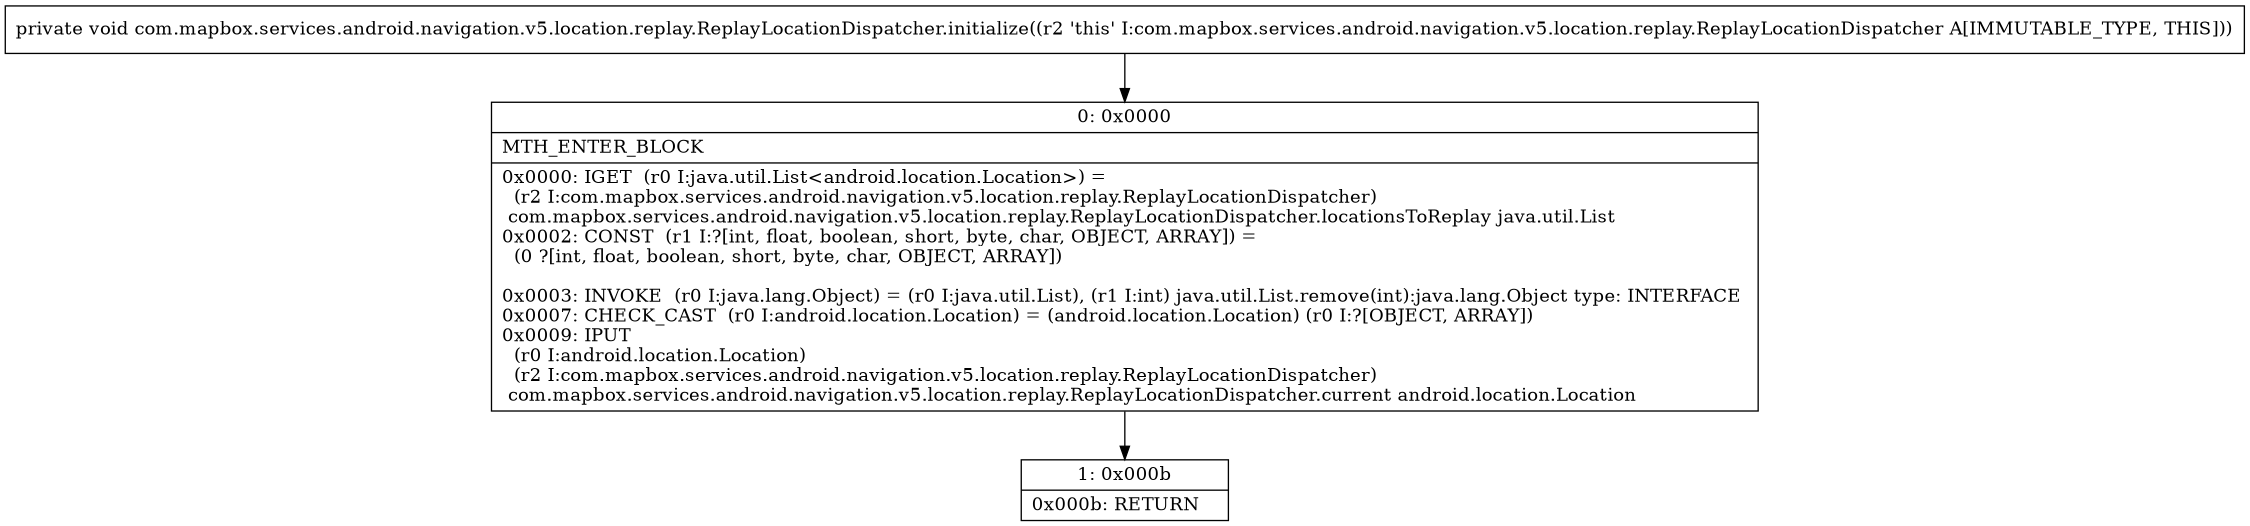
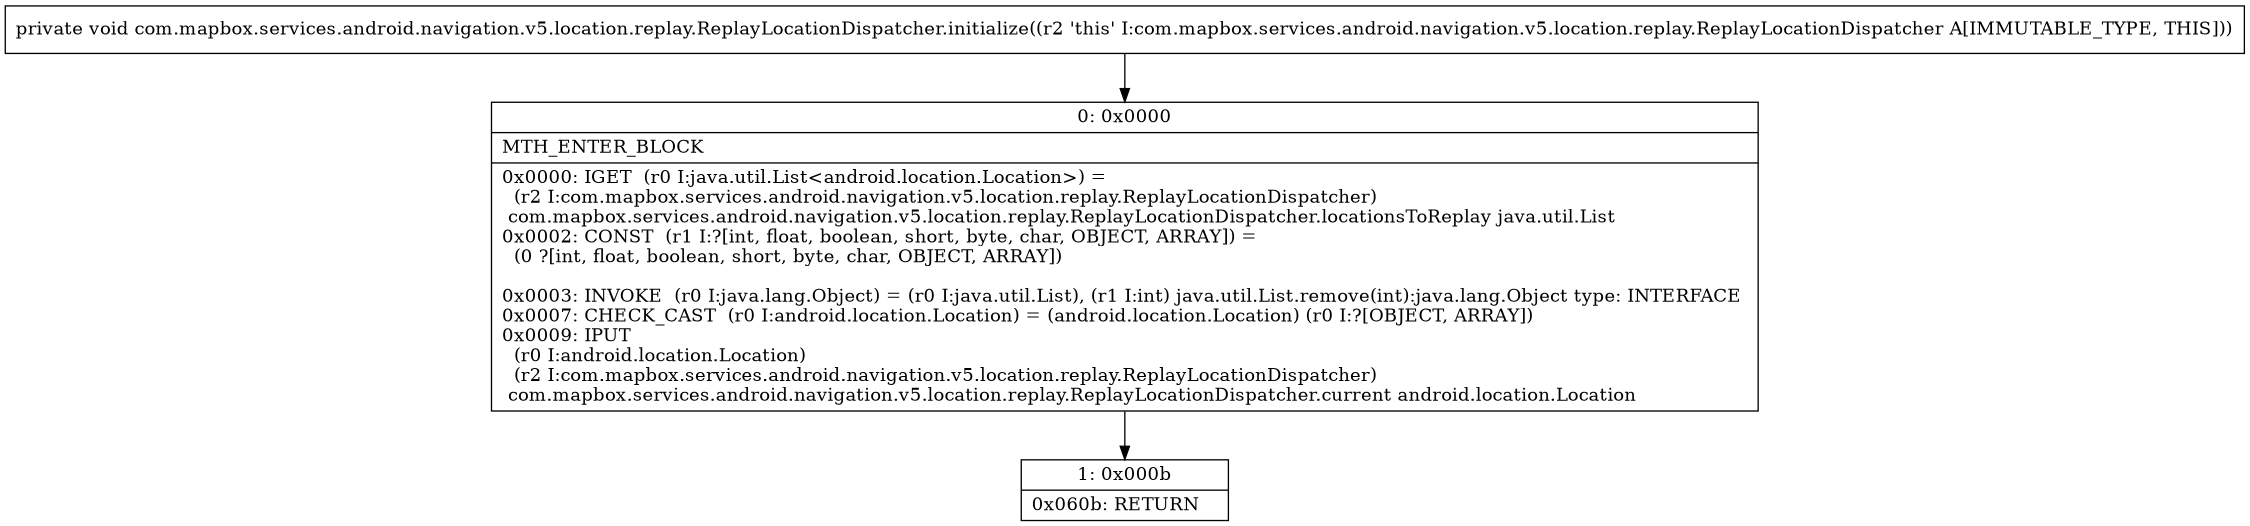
(1125, 505) -> (1125, 505)
